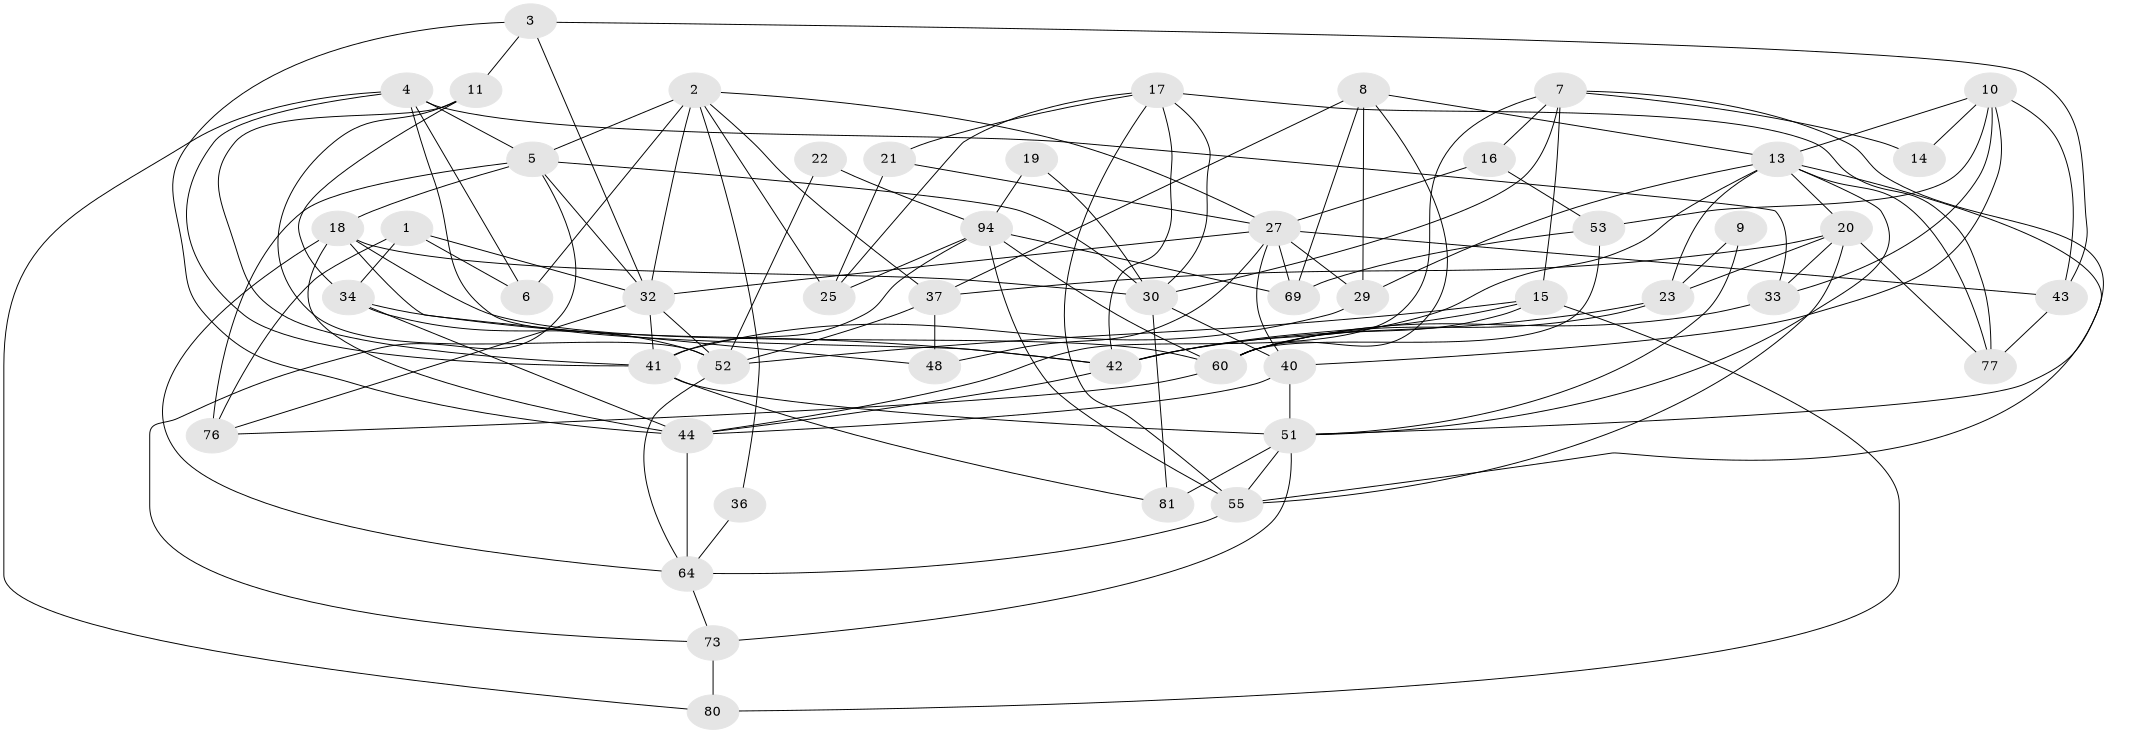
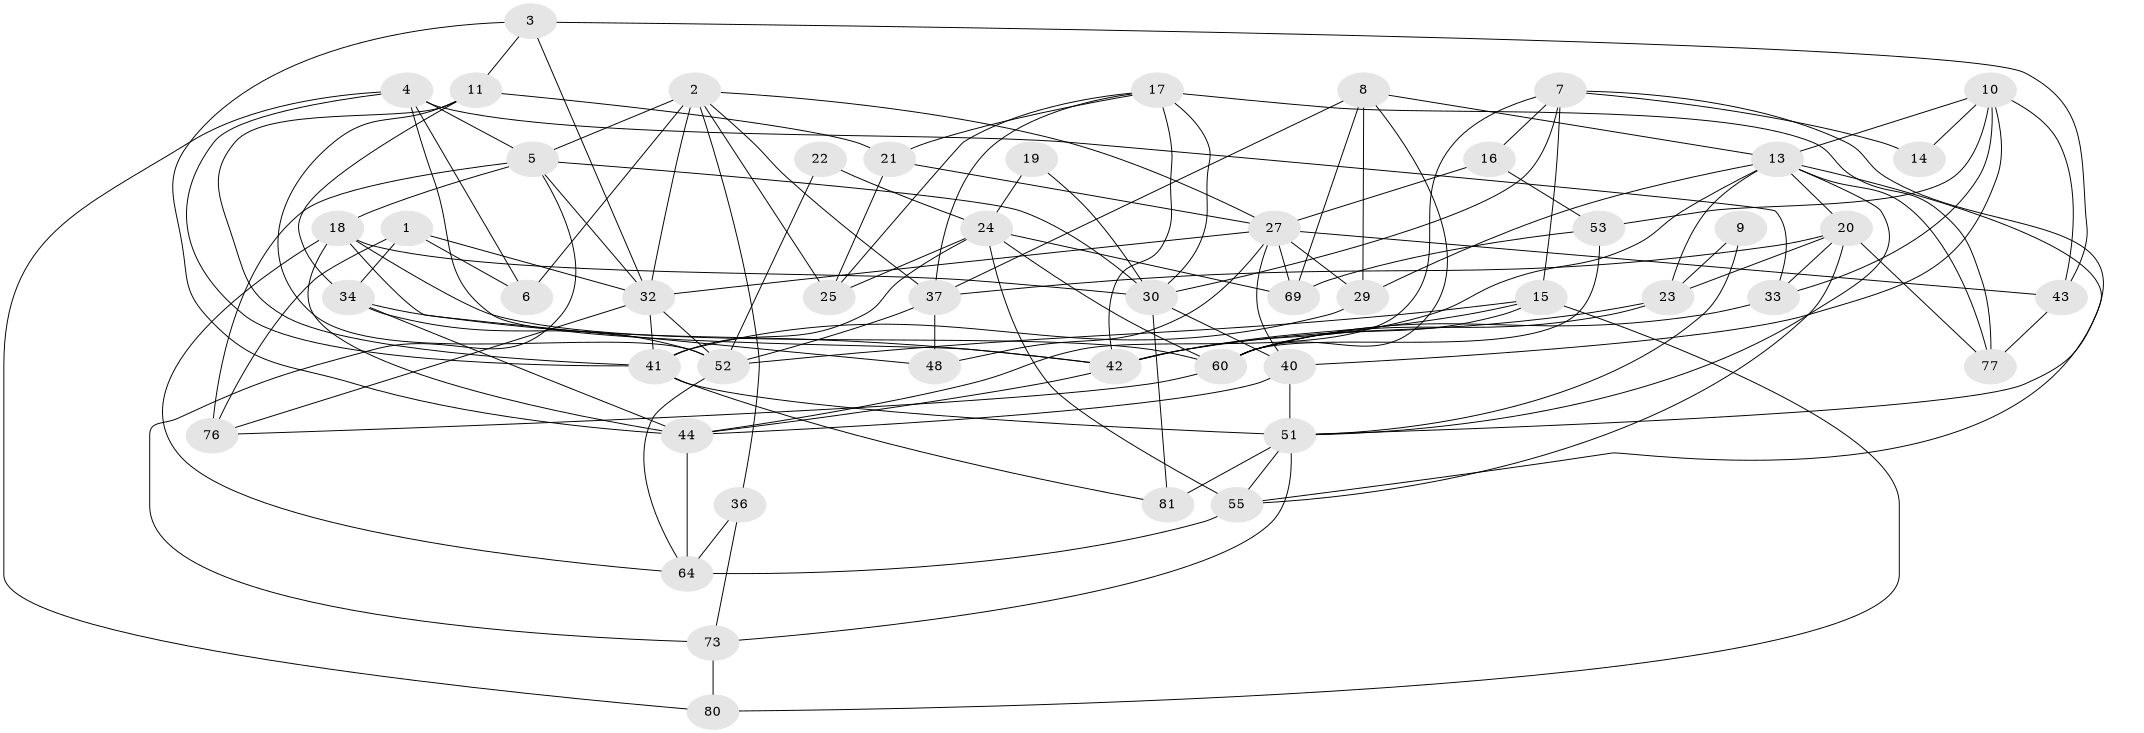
none -> (696, 115)
(987, 228) -> (987, 228)
(1066, 326) -> (993, 146)
(700, 608) -> (728, 566)
